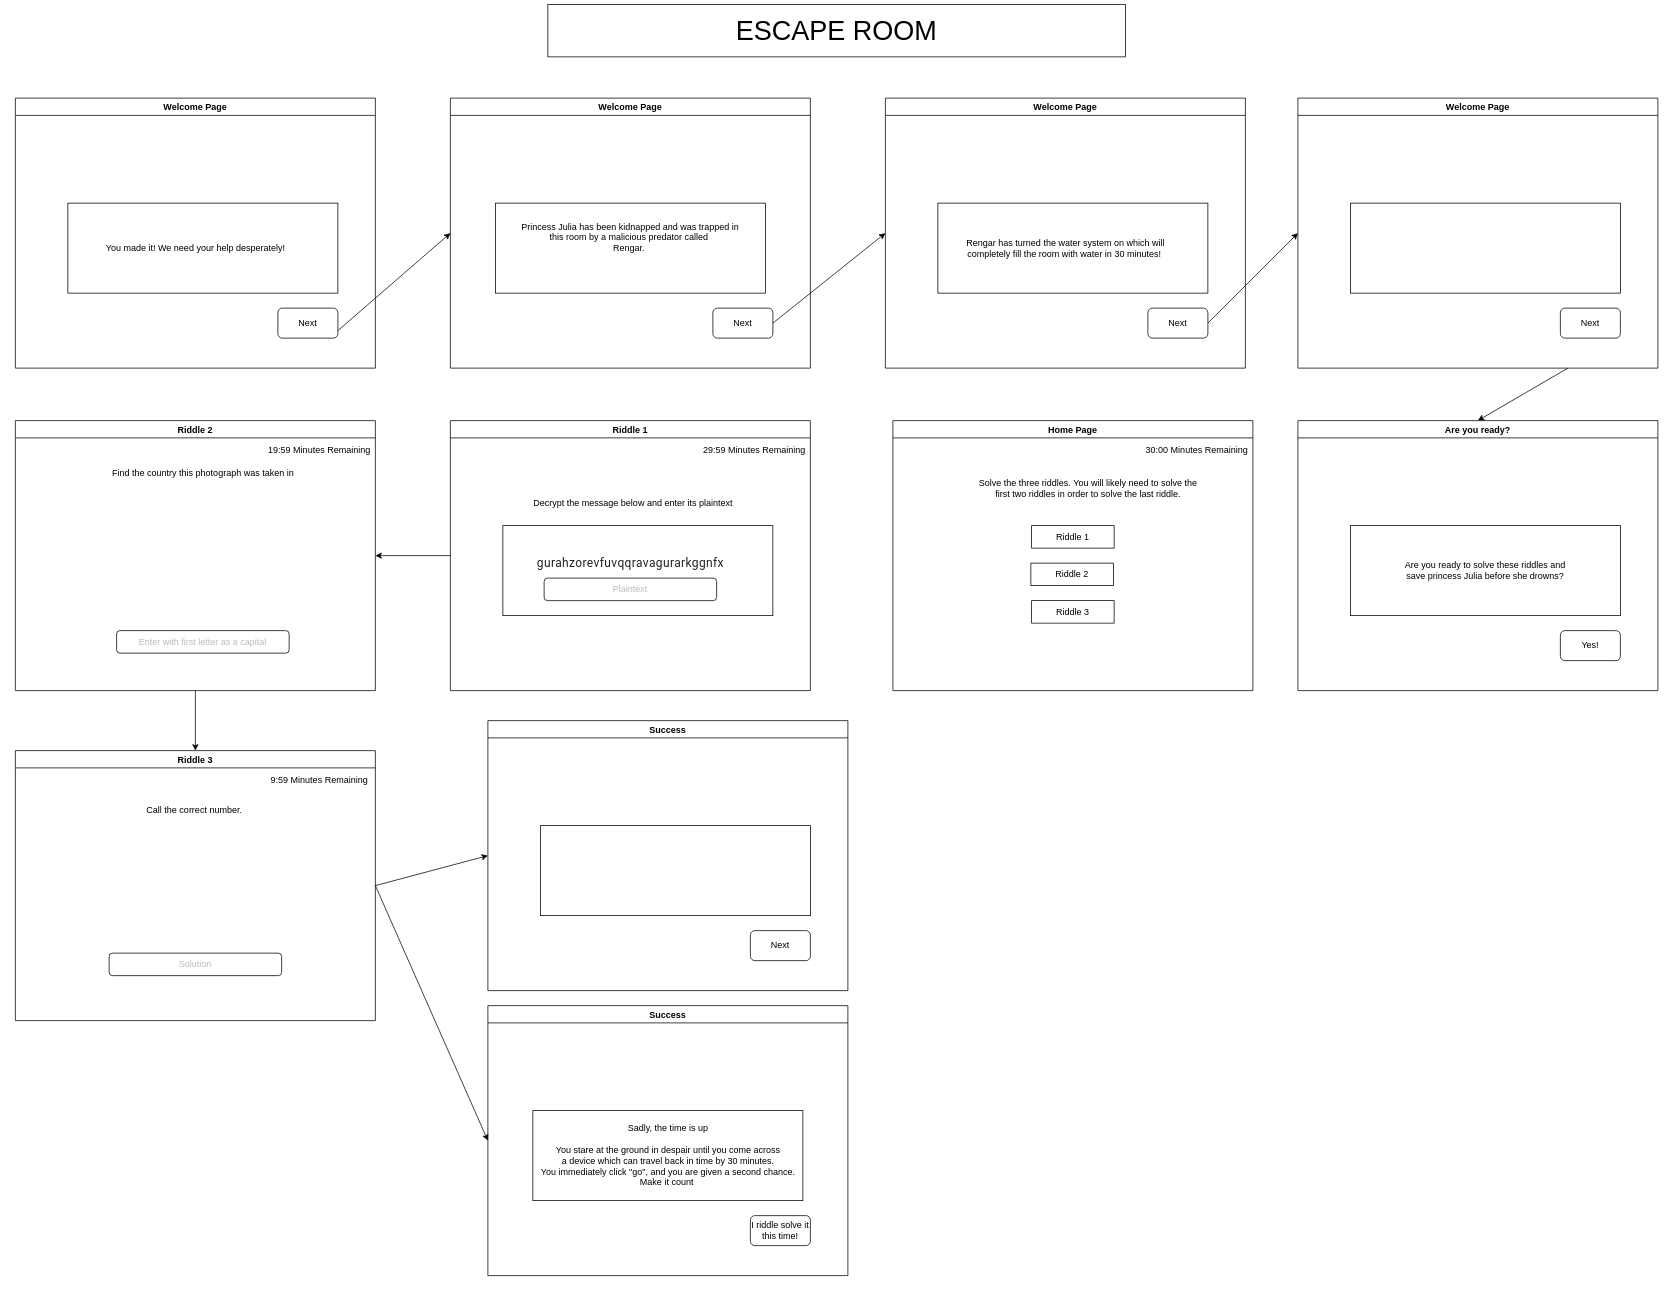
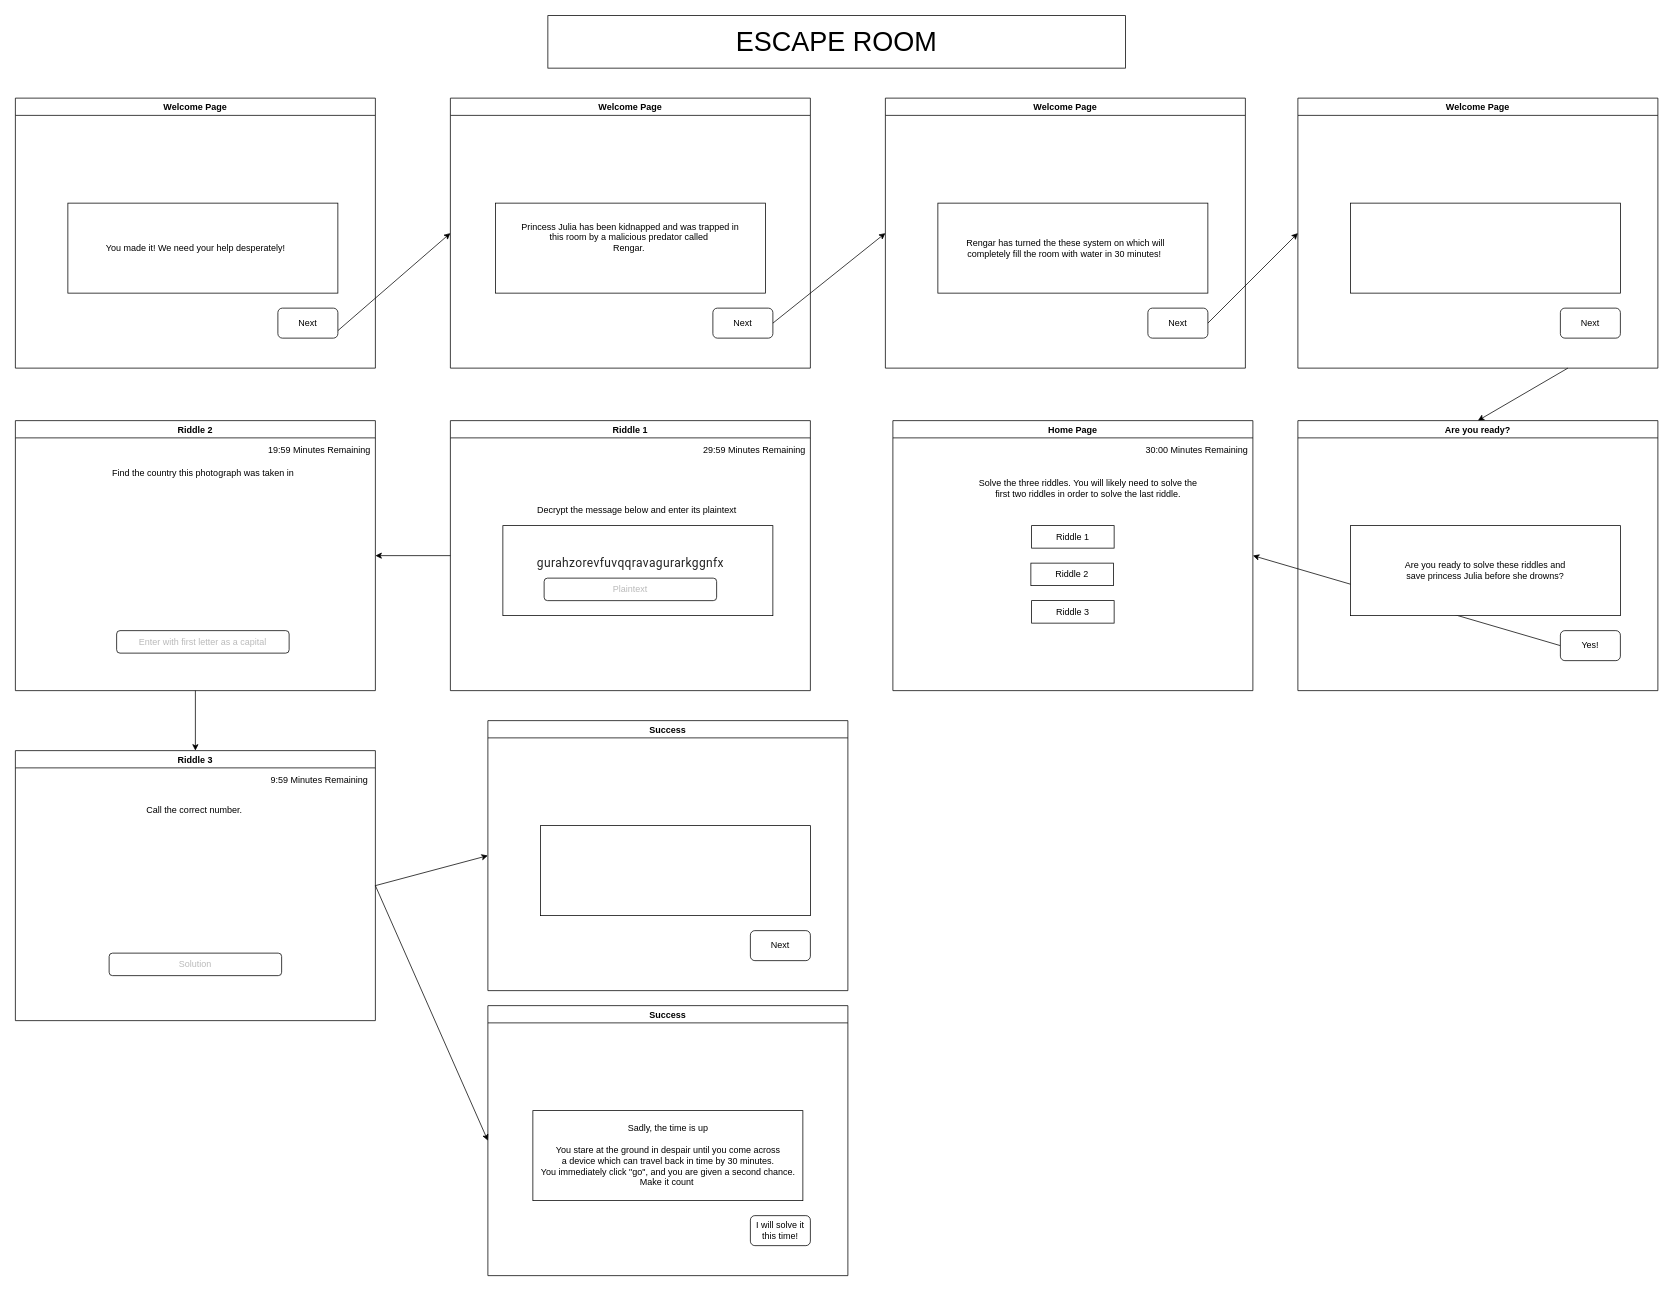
(837, 30) -> (837, 42)
(1066, 248) -> (1066, 248)
(634, 503) -> (638, 510)
none -> (1509, 630)
(780, 1230) -> (780, 1230)
